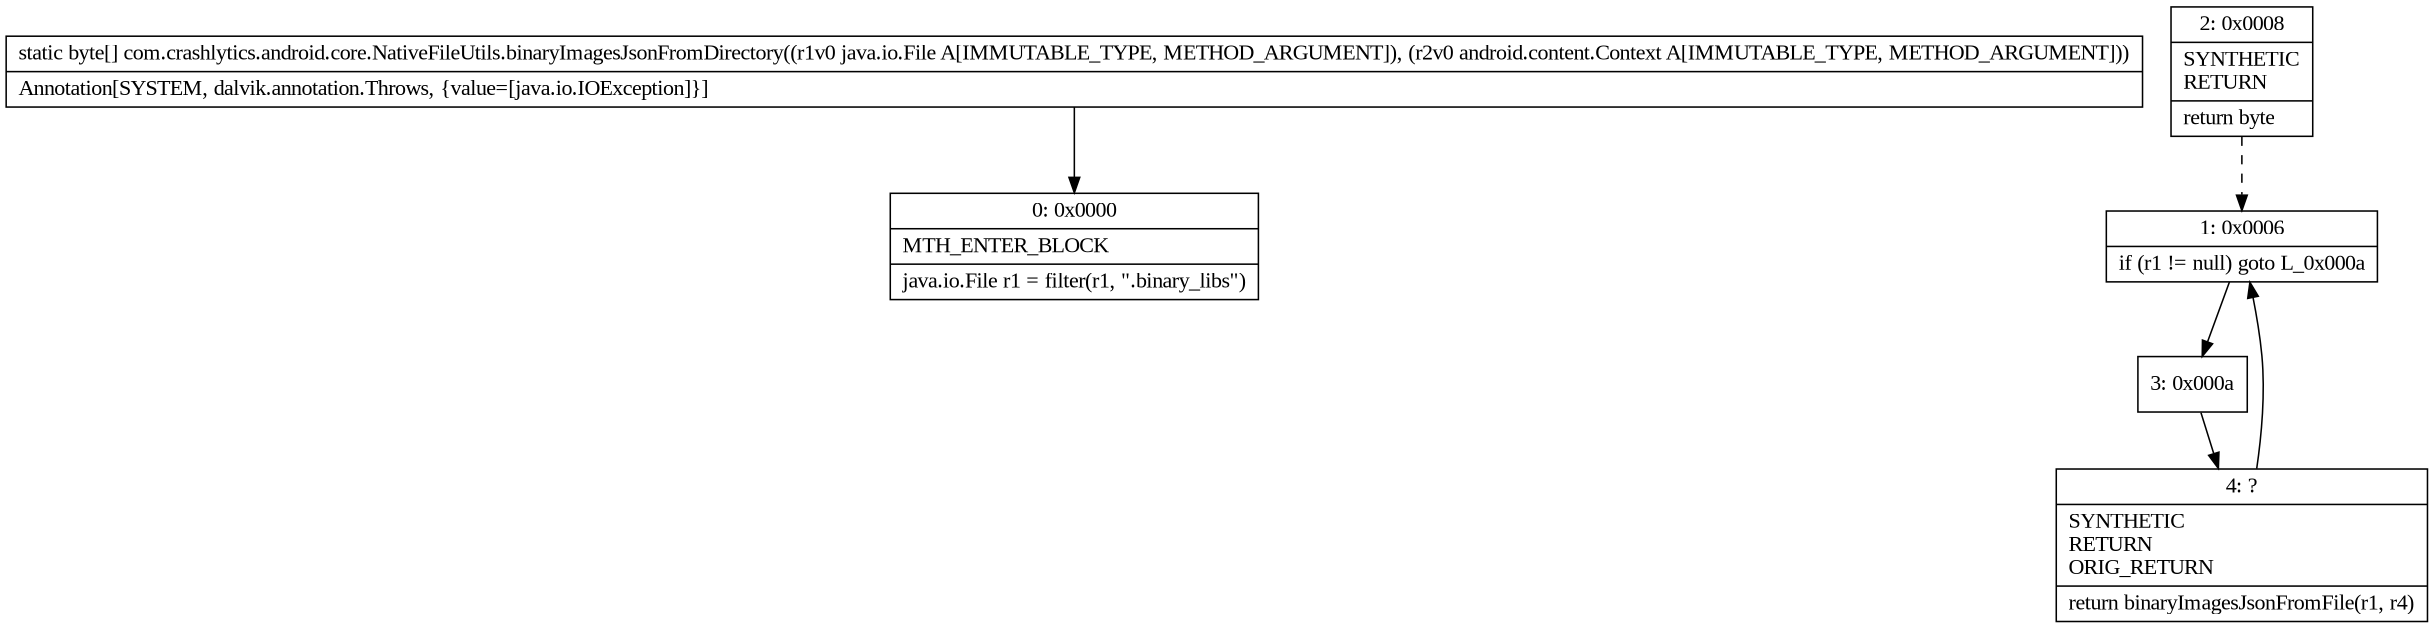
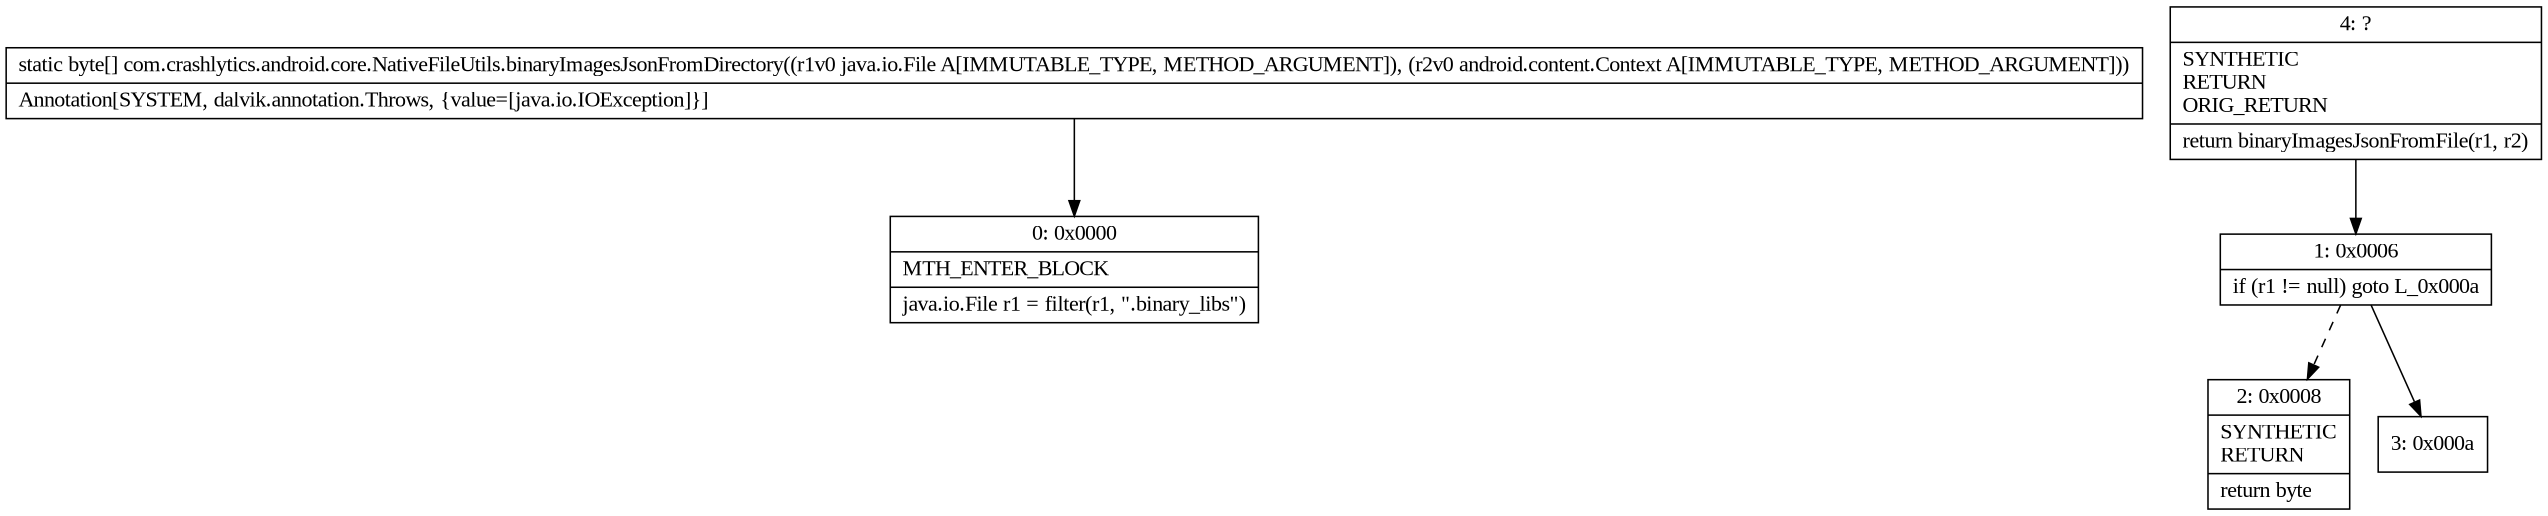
(2242, 166) -> (2327, 335)
(2207, 433) -> none
(2242, 603) -> (2356, 141)
